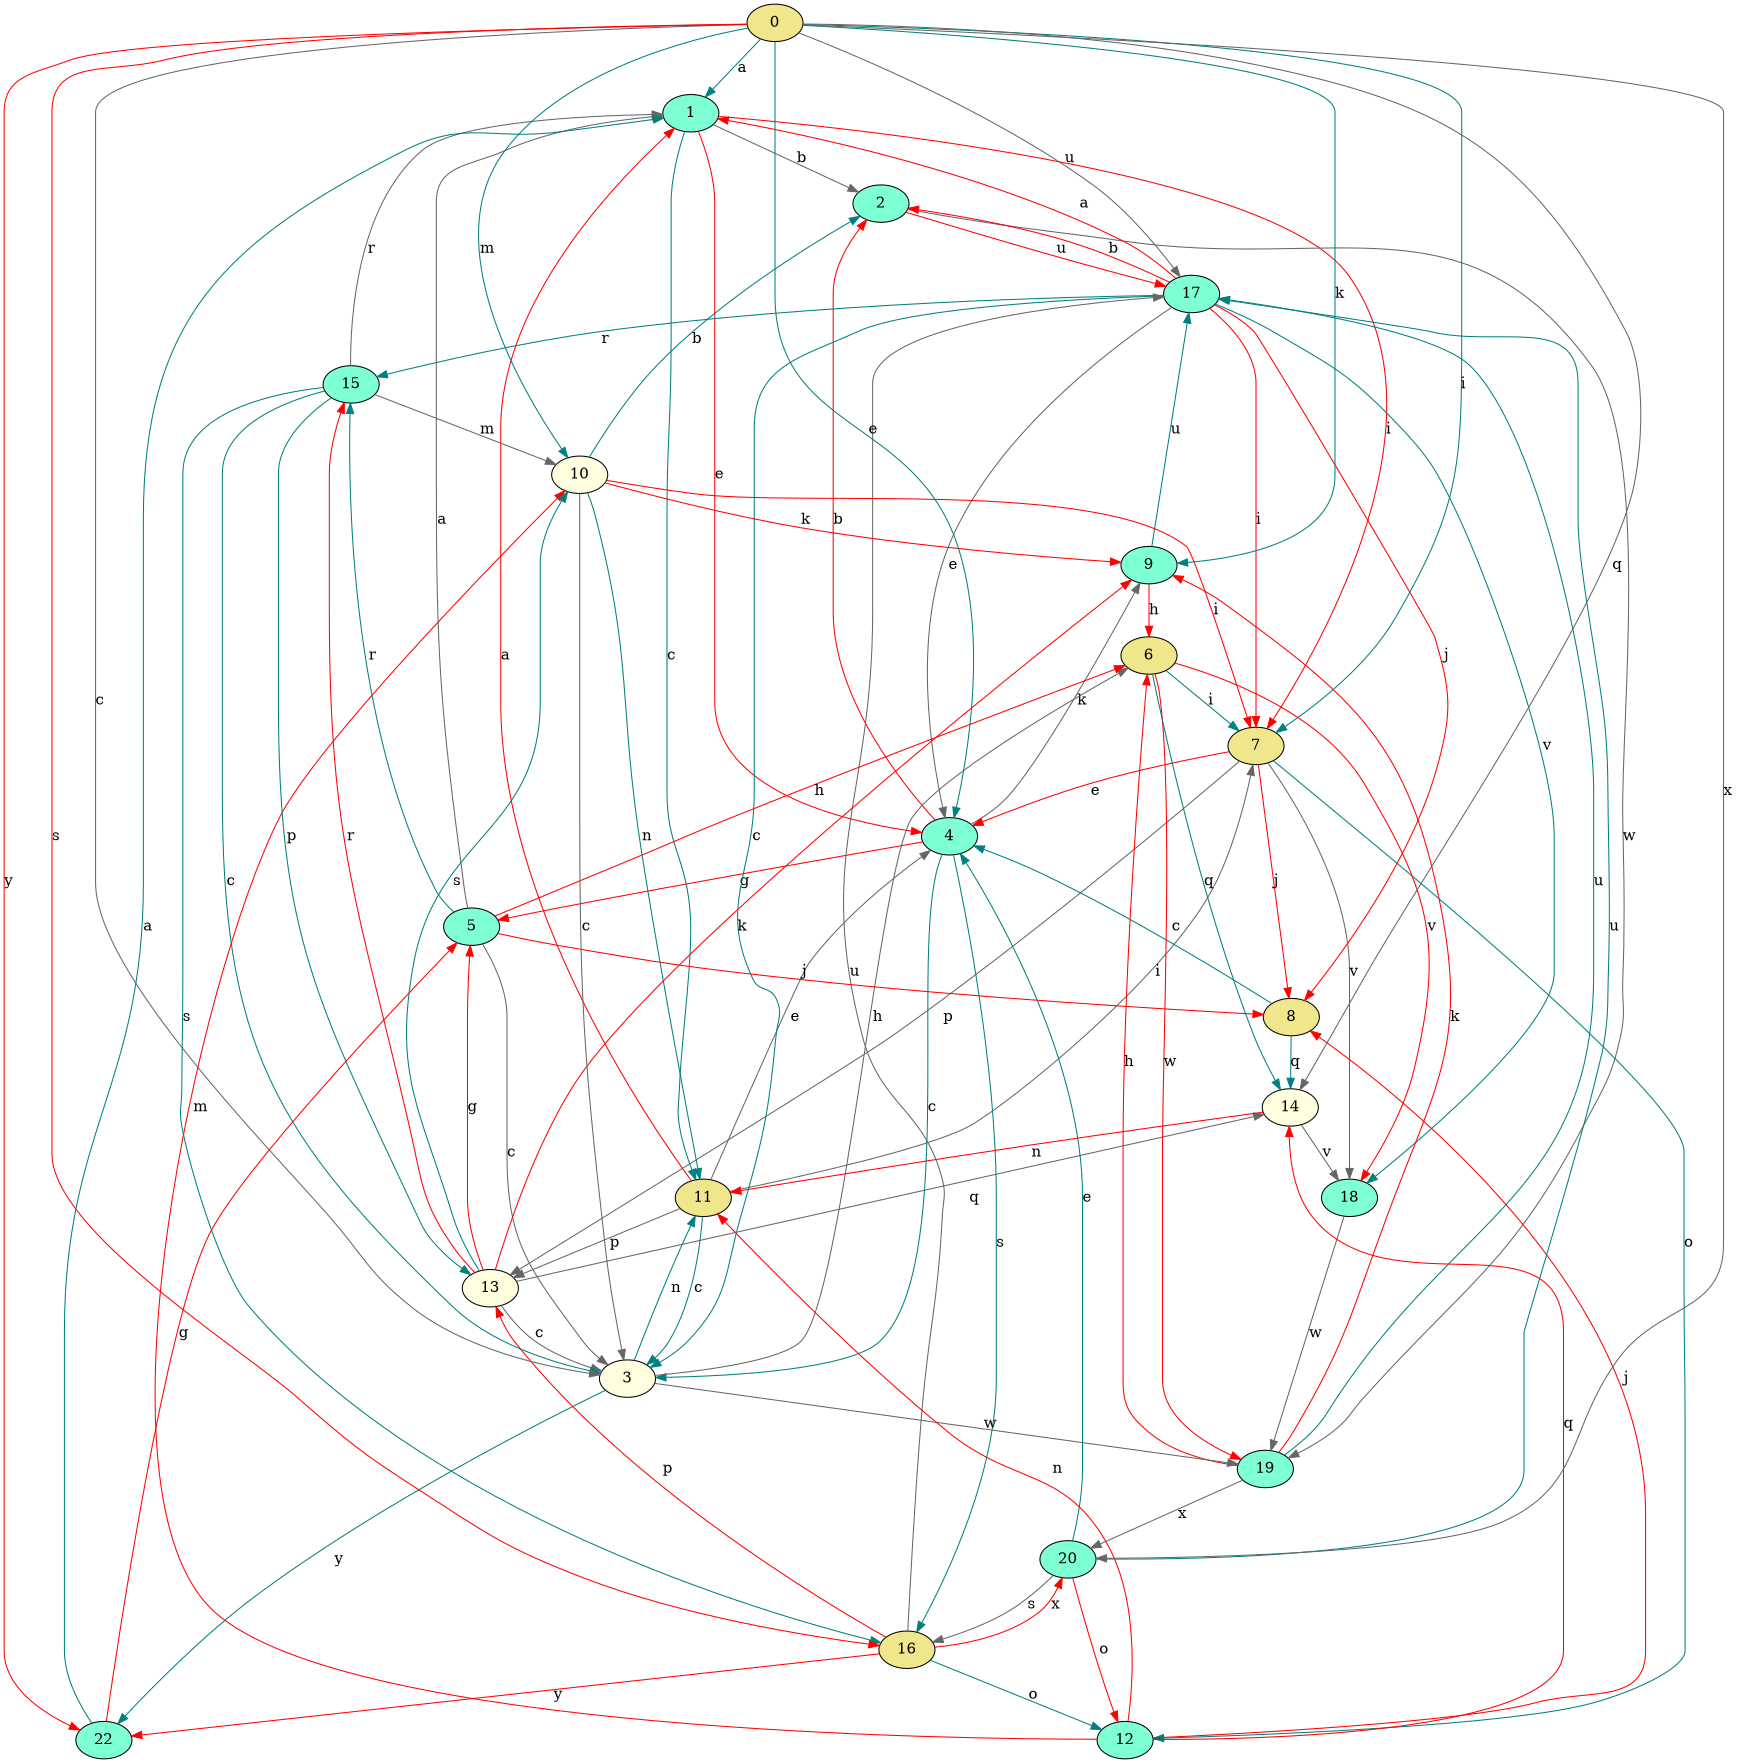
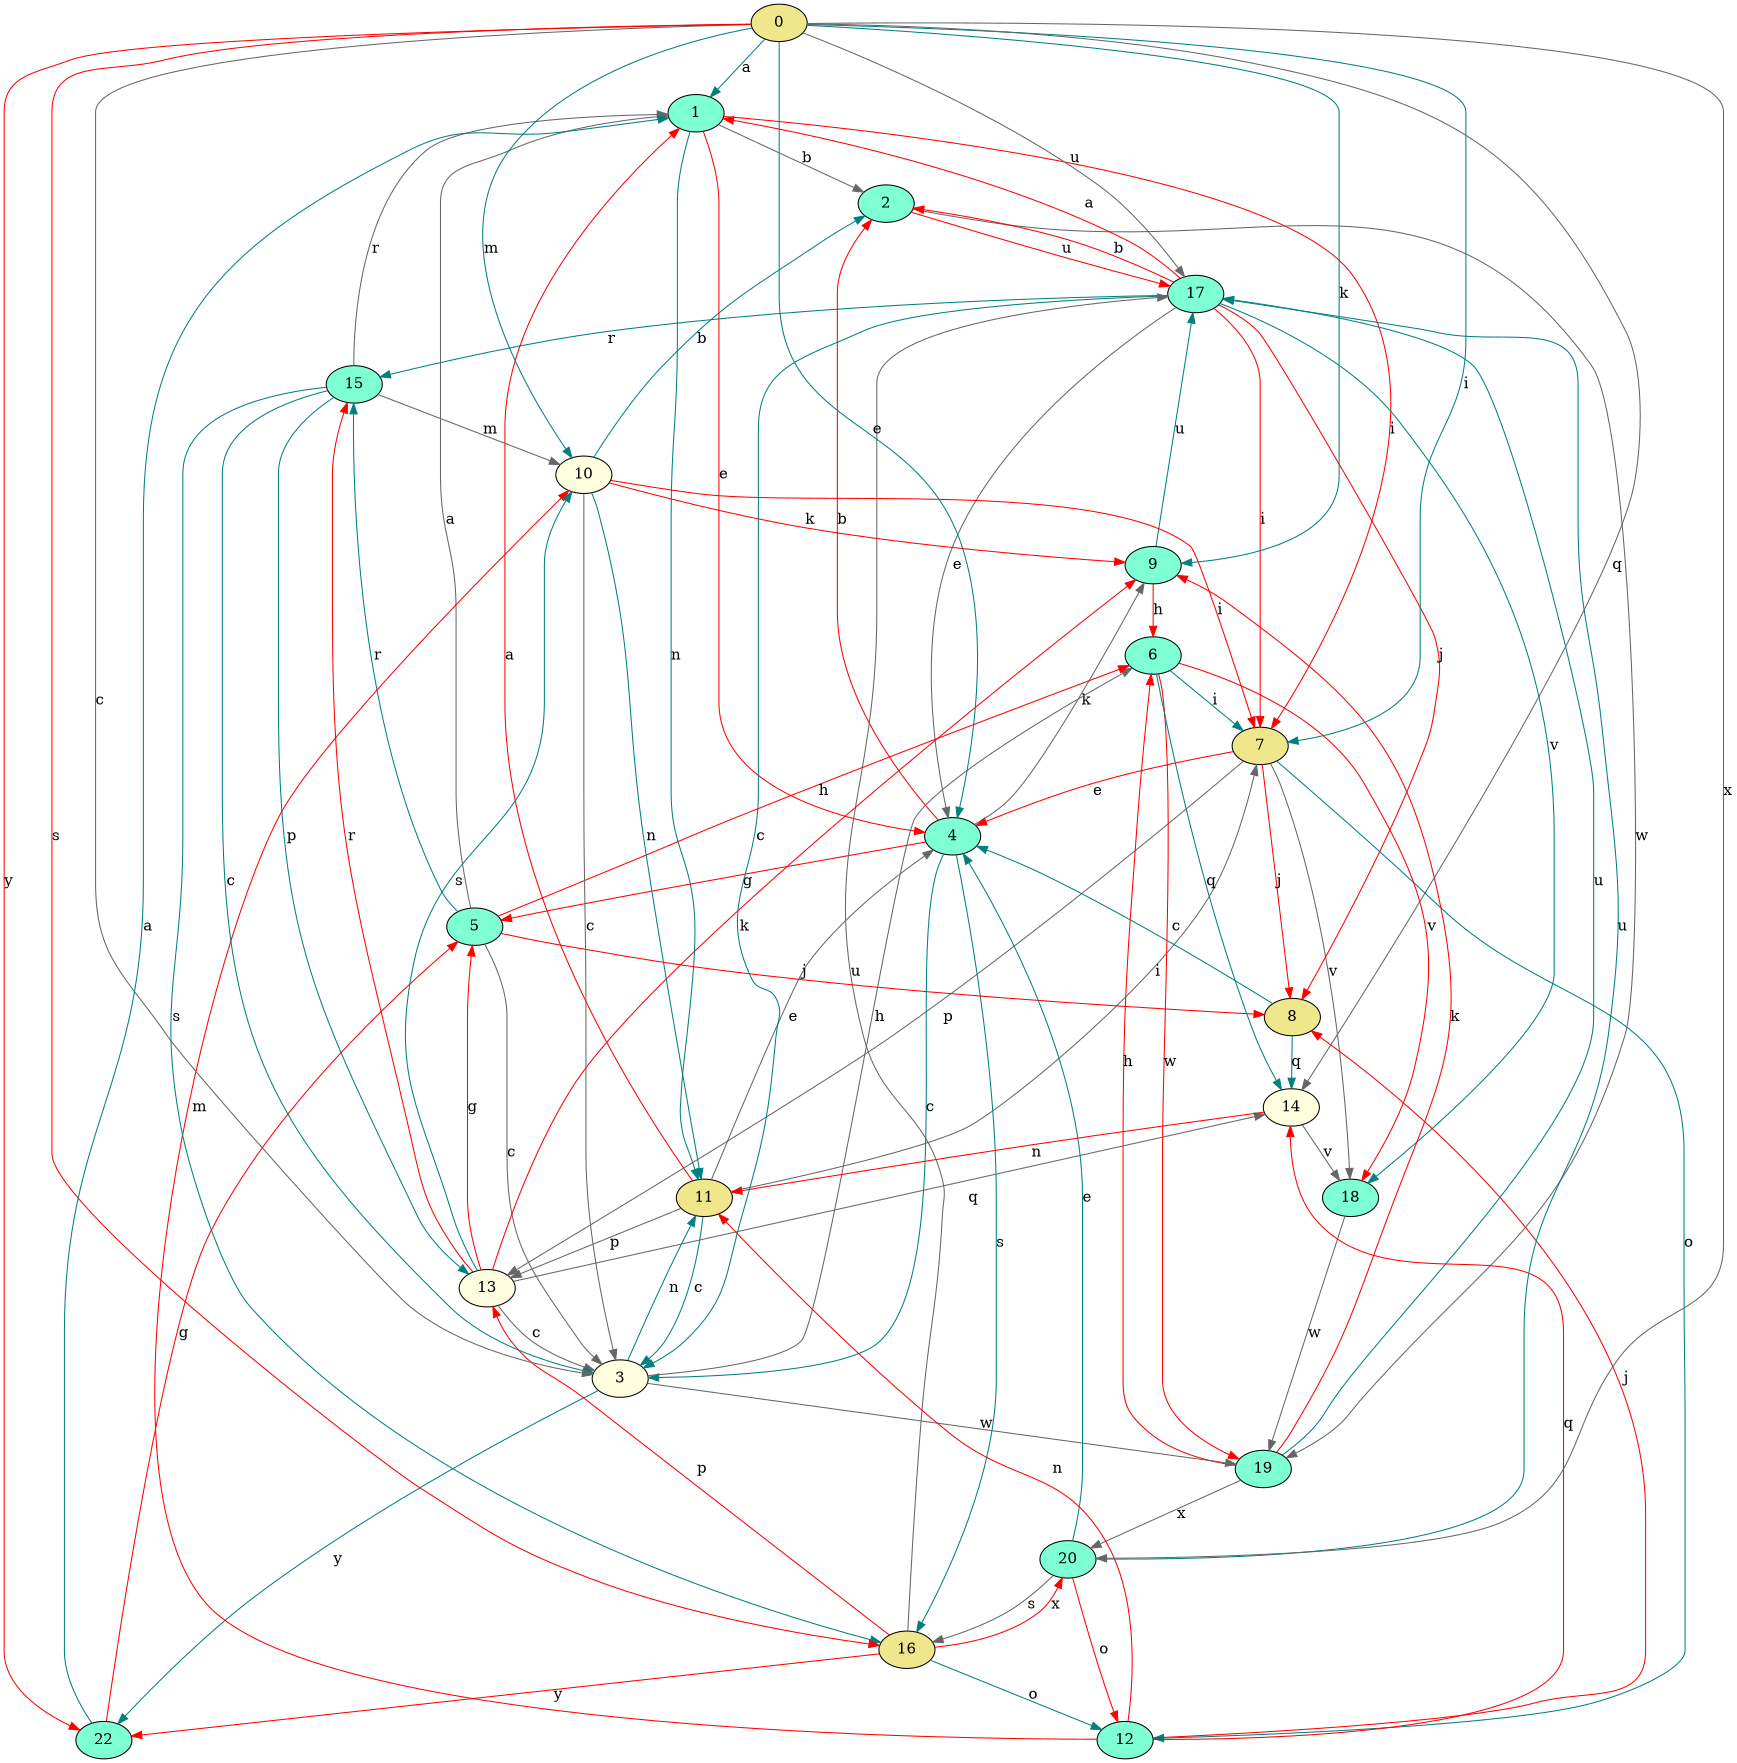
(671, 656) -> (676, 656)
(1149, 656) -> (1153, 656)
